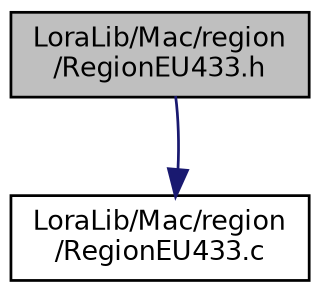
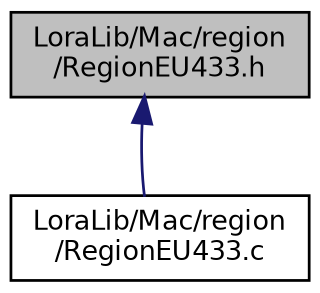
(178, 133) -> (142, 160)
